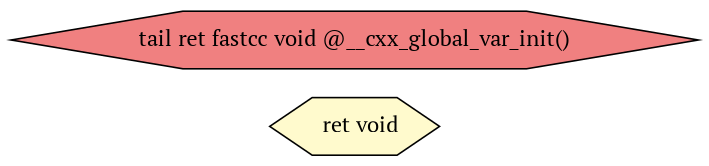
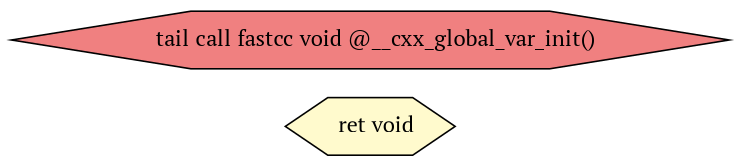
(355, 40) -> (370, 40)
